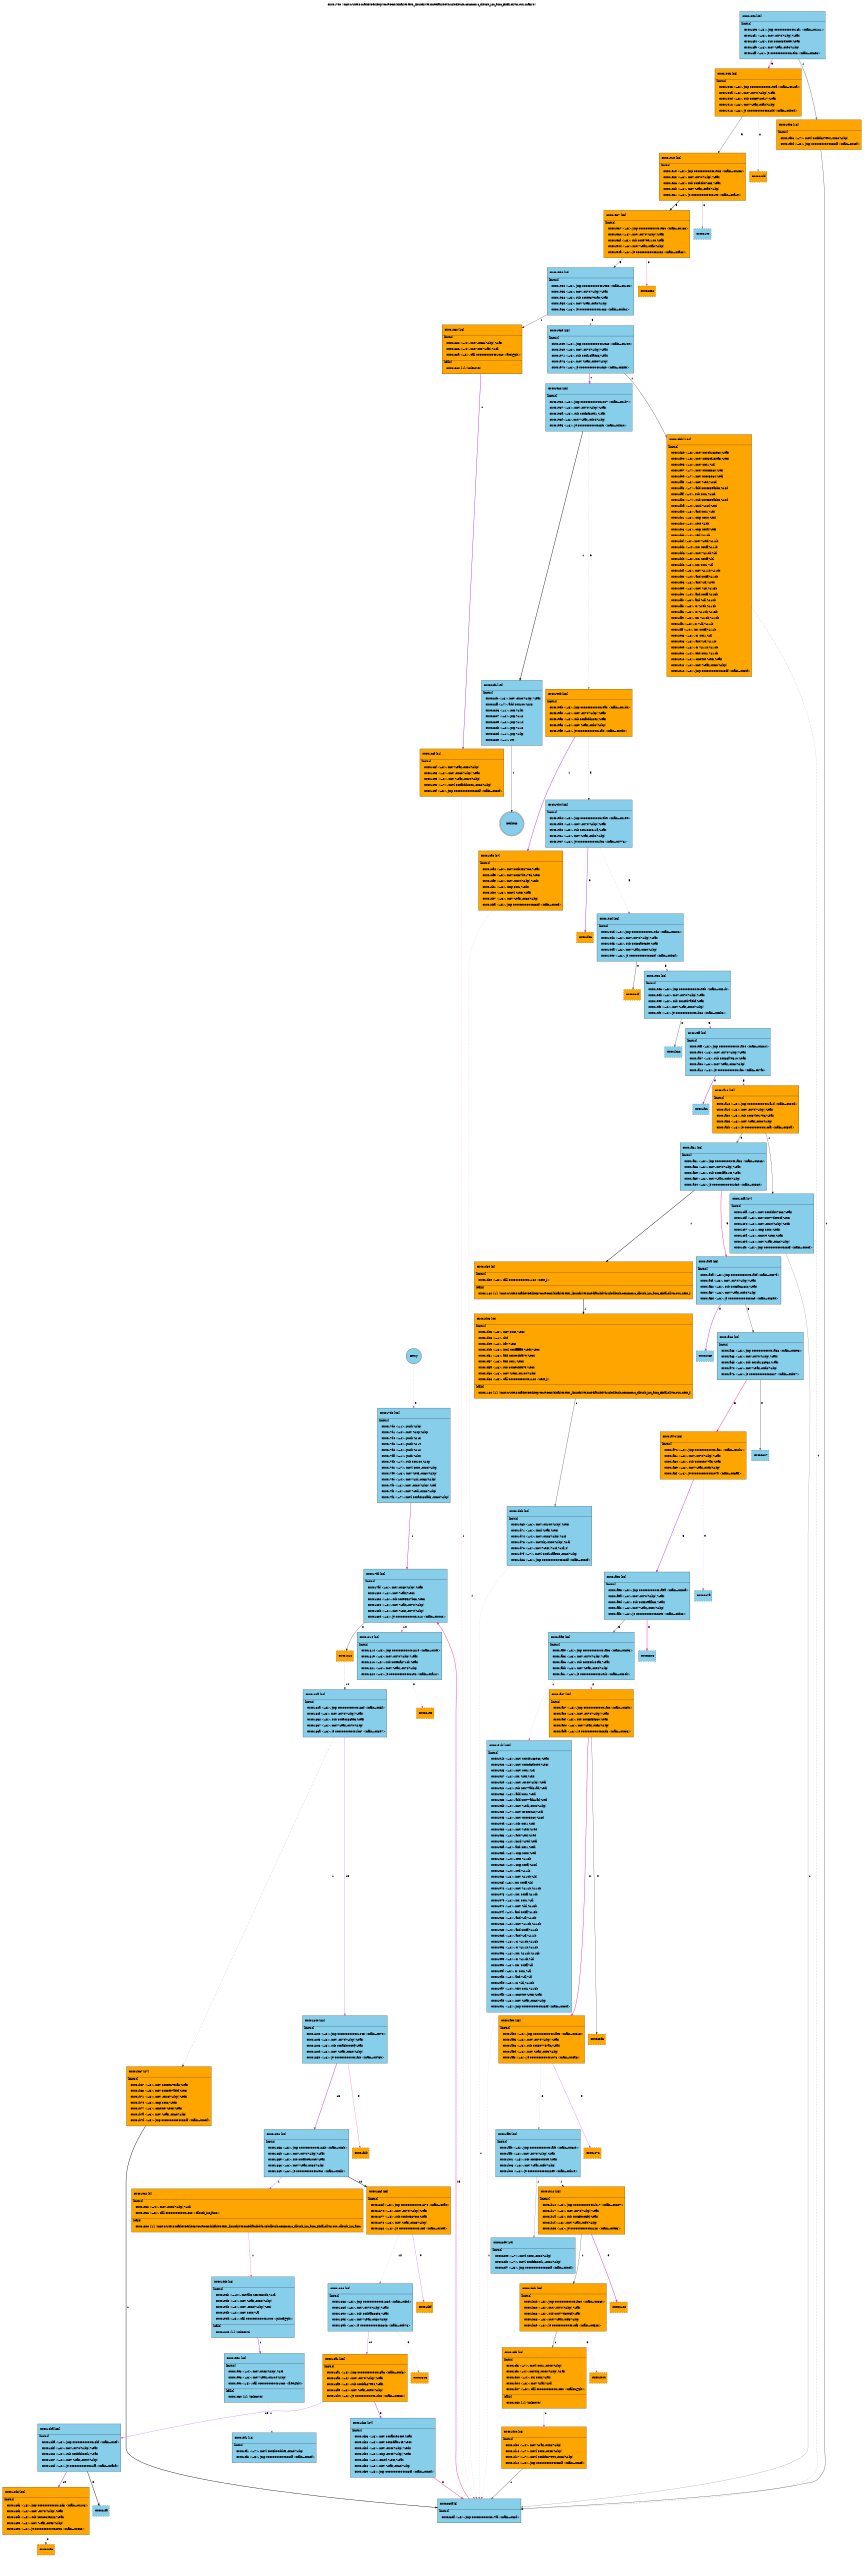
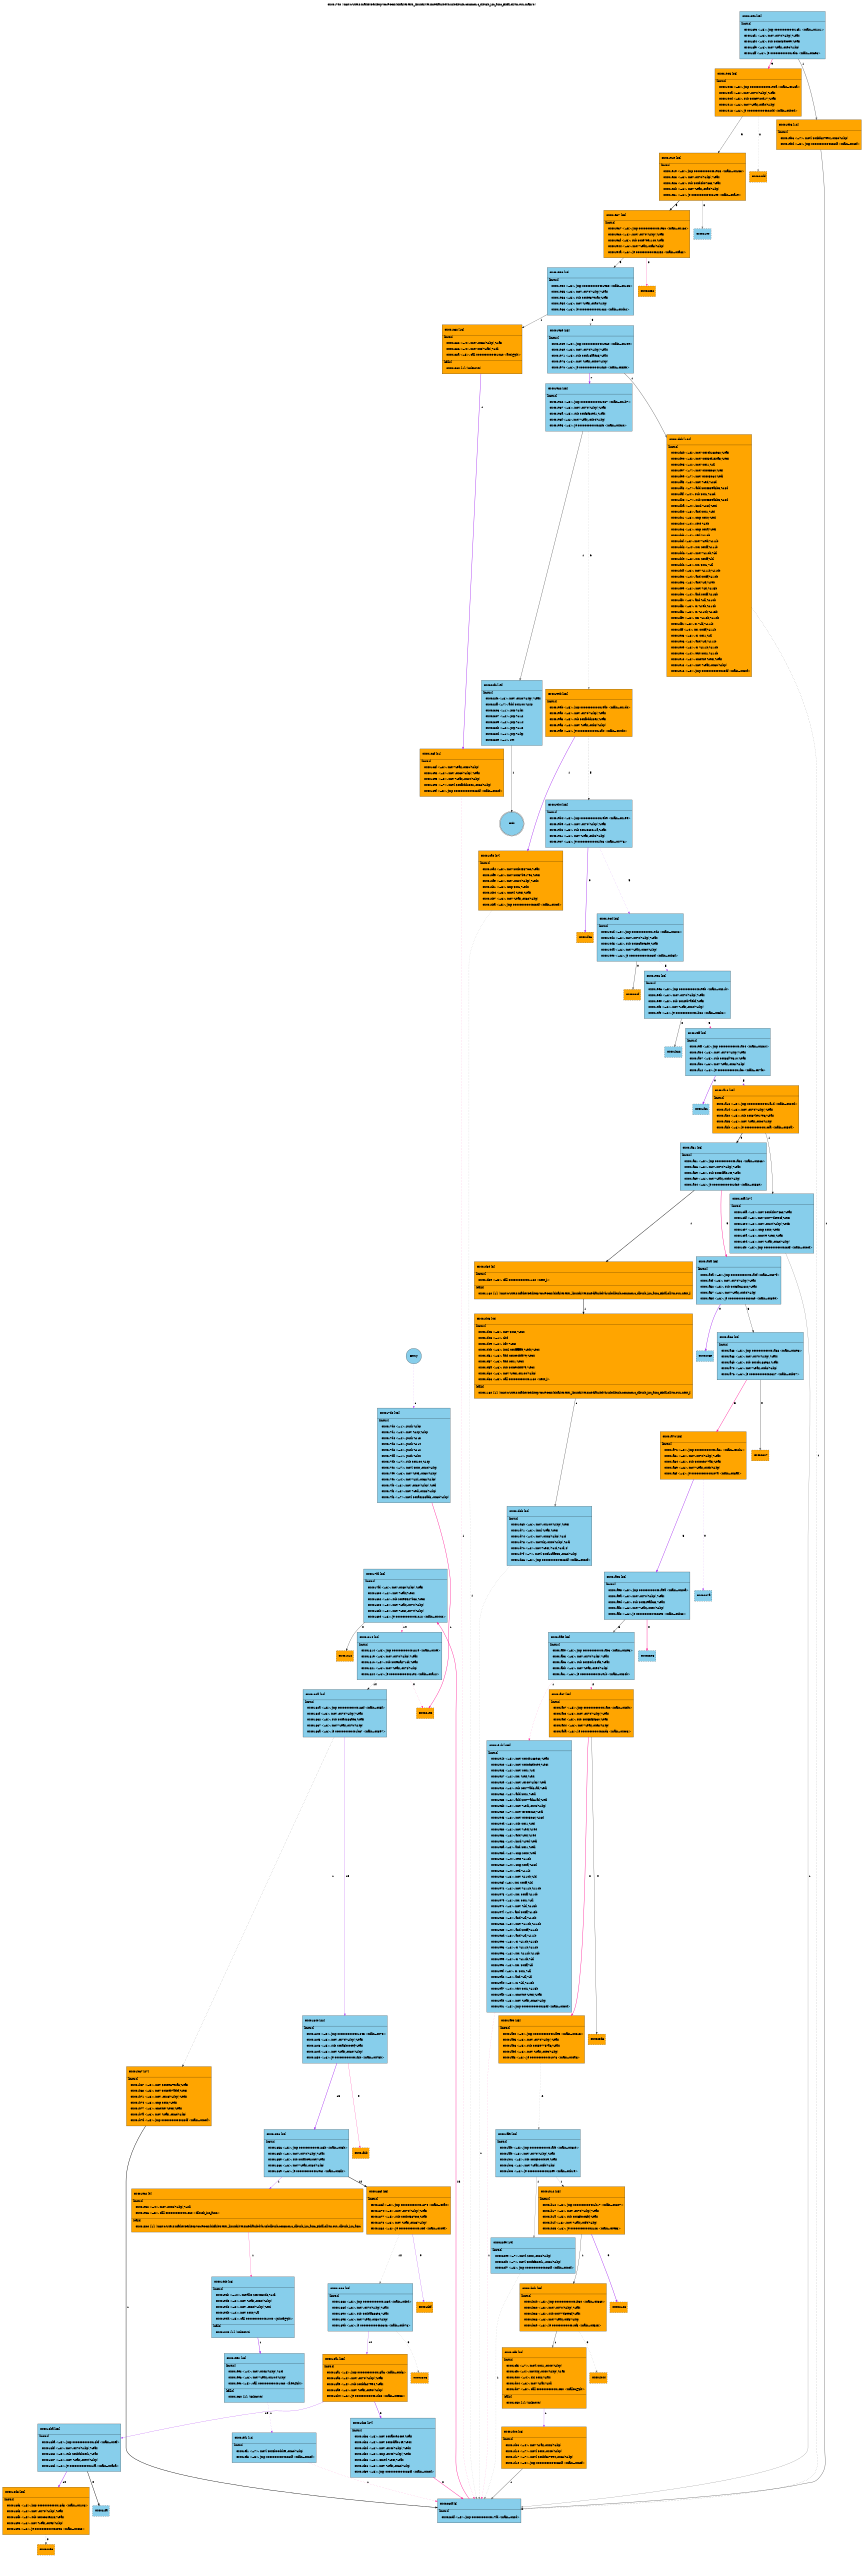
(552, 555) -> (552, 555)
(512, 824) -> (512, 824)
(740, 1137) -> (740, 1137)
(415, 1403) -> (415, 1403)
(760, 1455) -> (760, 1455)
(409, 1535) -> (450, 1605)
(345, 1674) -> (373, 1684)
(592, 2153) -> none
none -> (496, 2383)
none -> (371, 2484)
